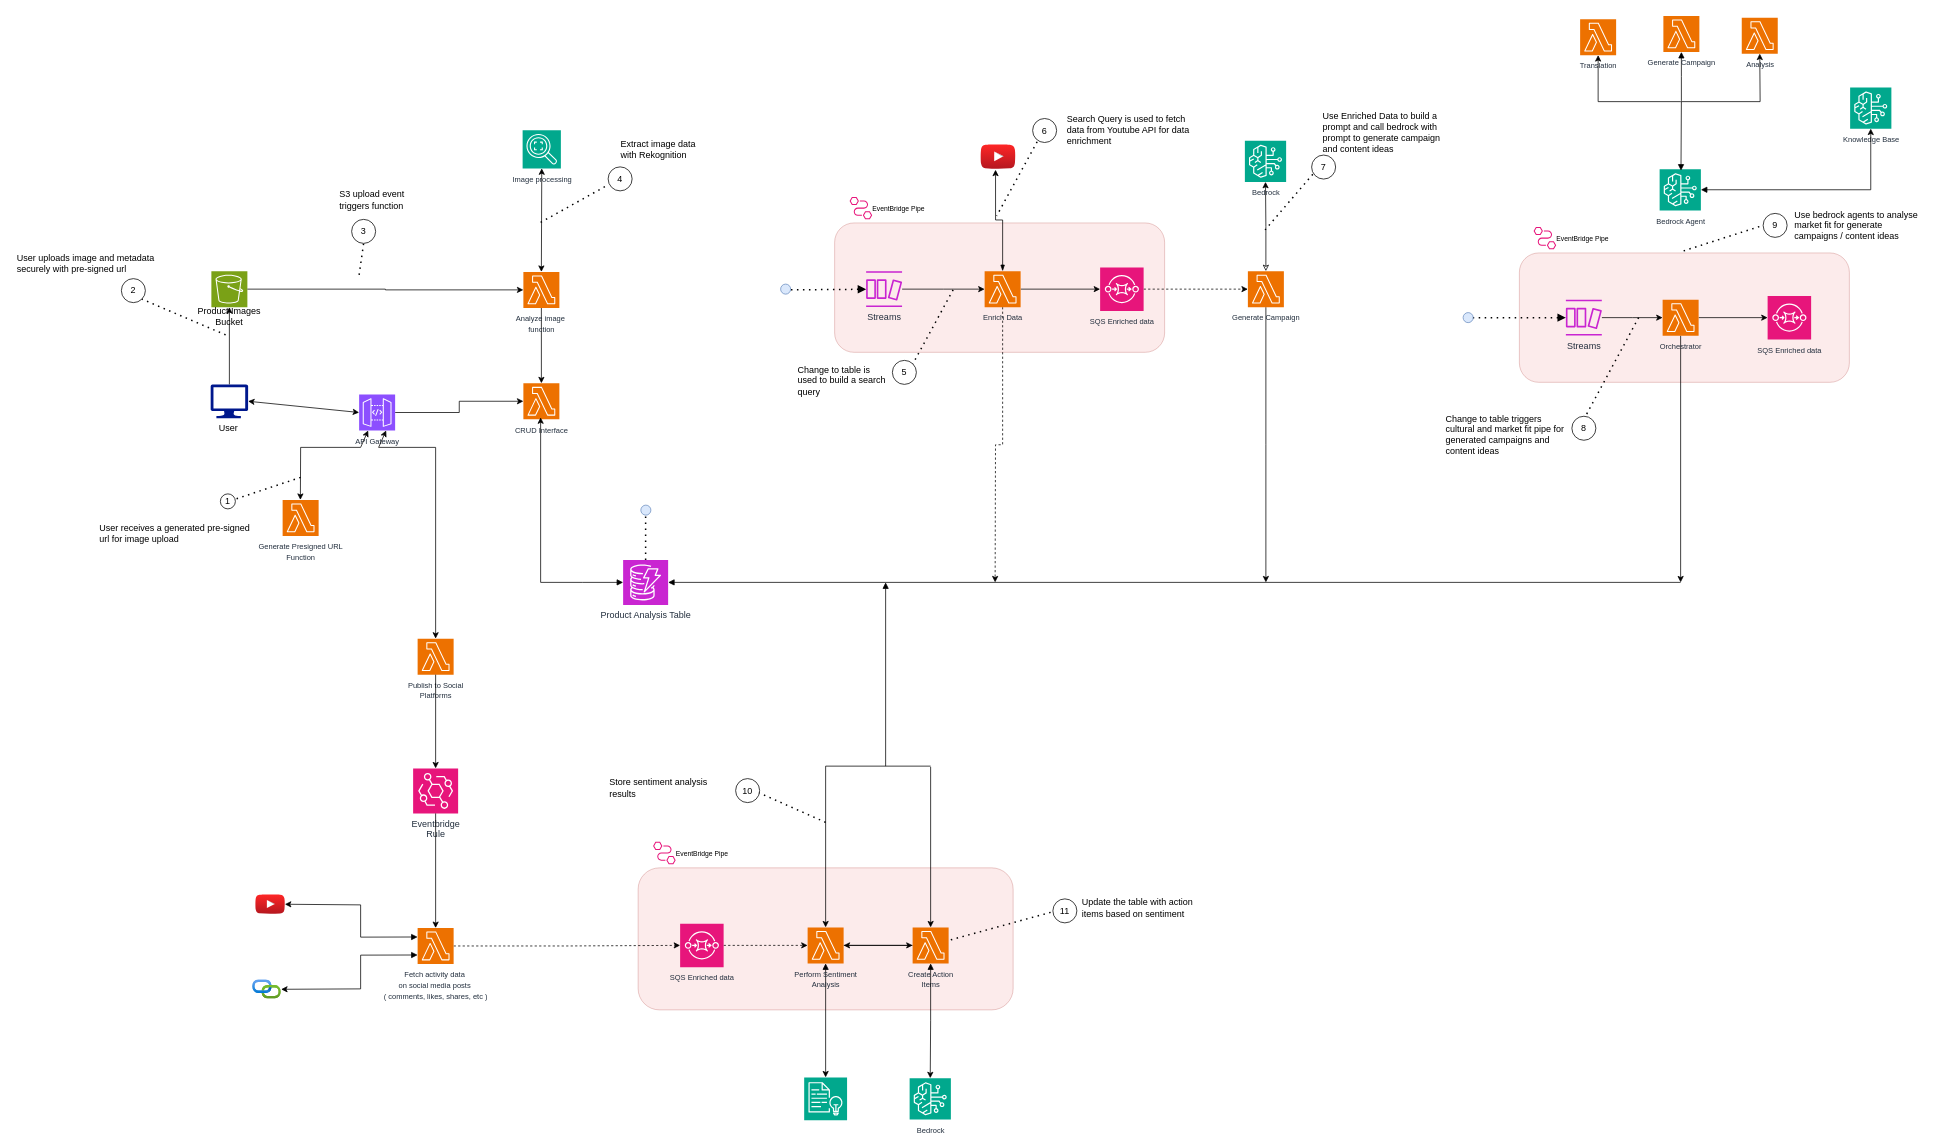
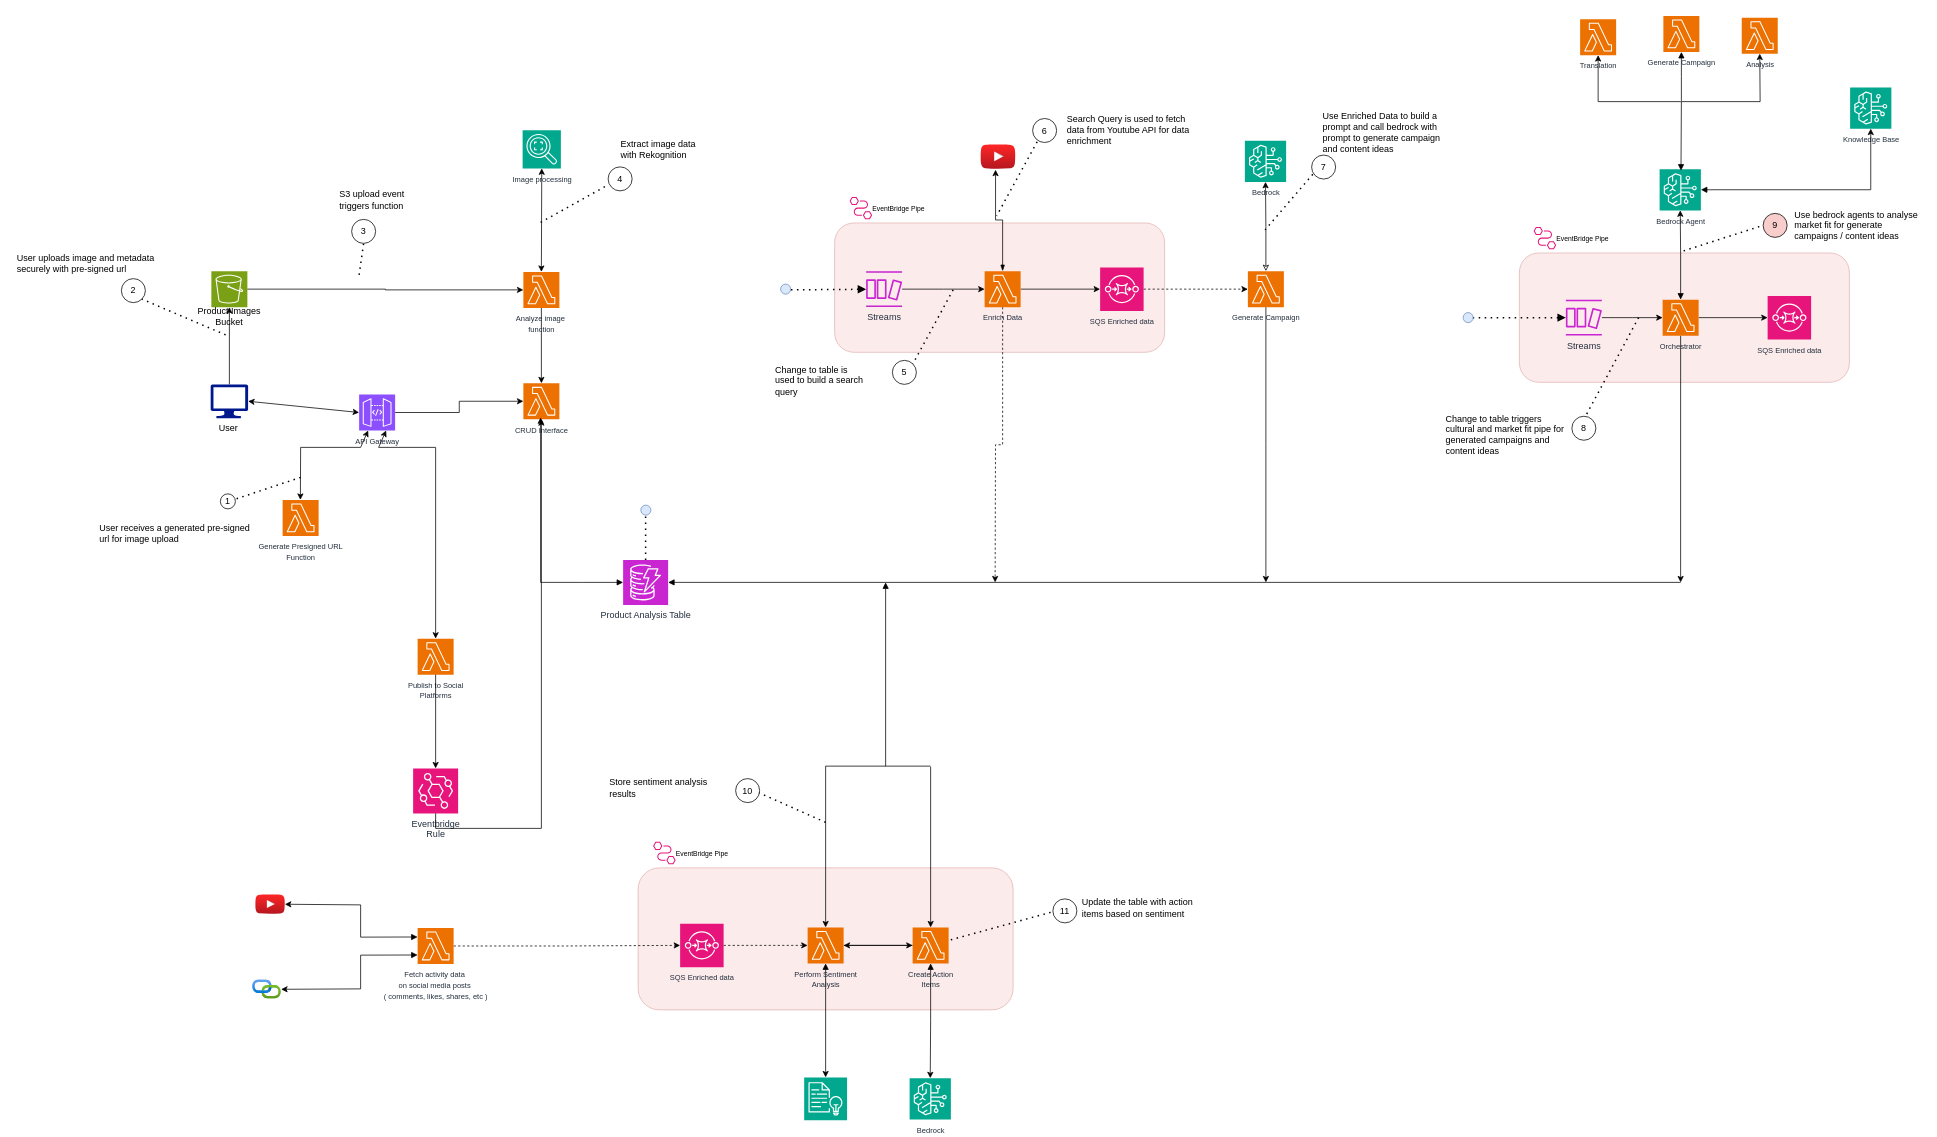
(1775, 225) -> (1775, 225)
none -> (1680, 255)
(841, 381) -> (819, 381)
(435, 875) -> (541, 760)
